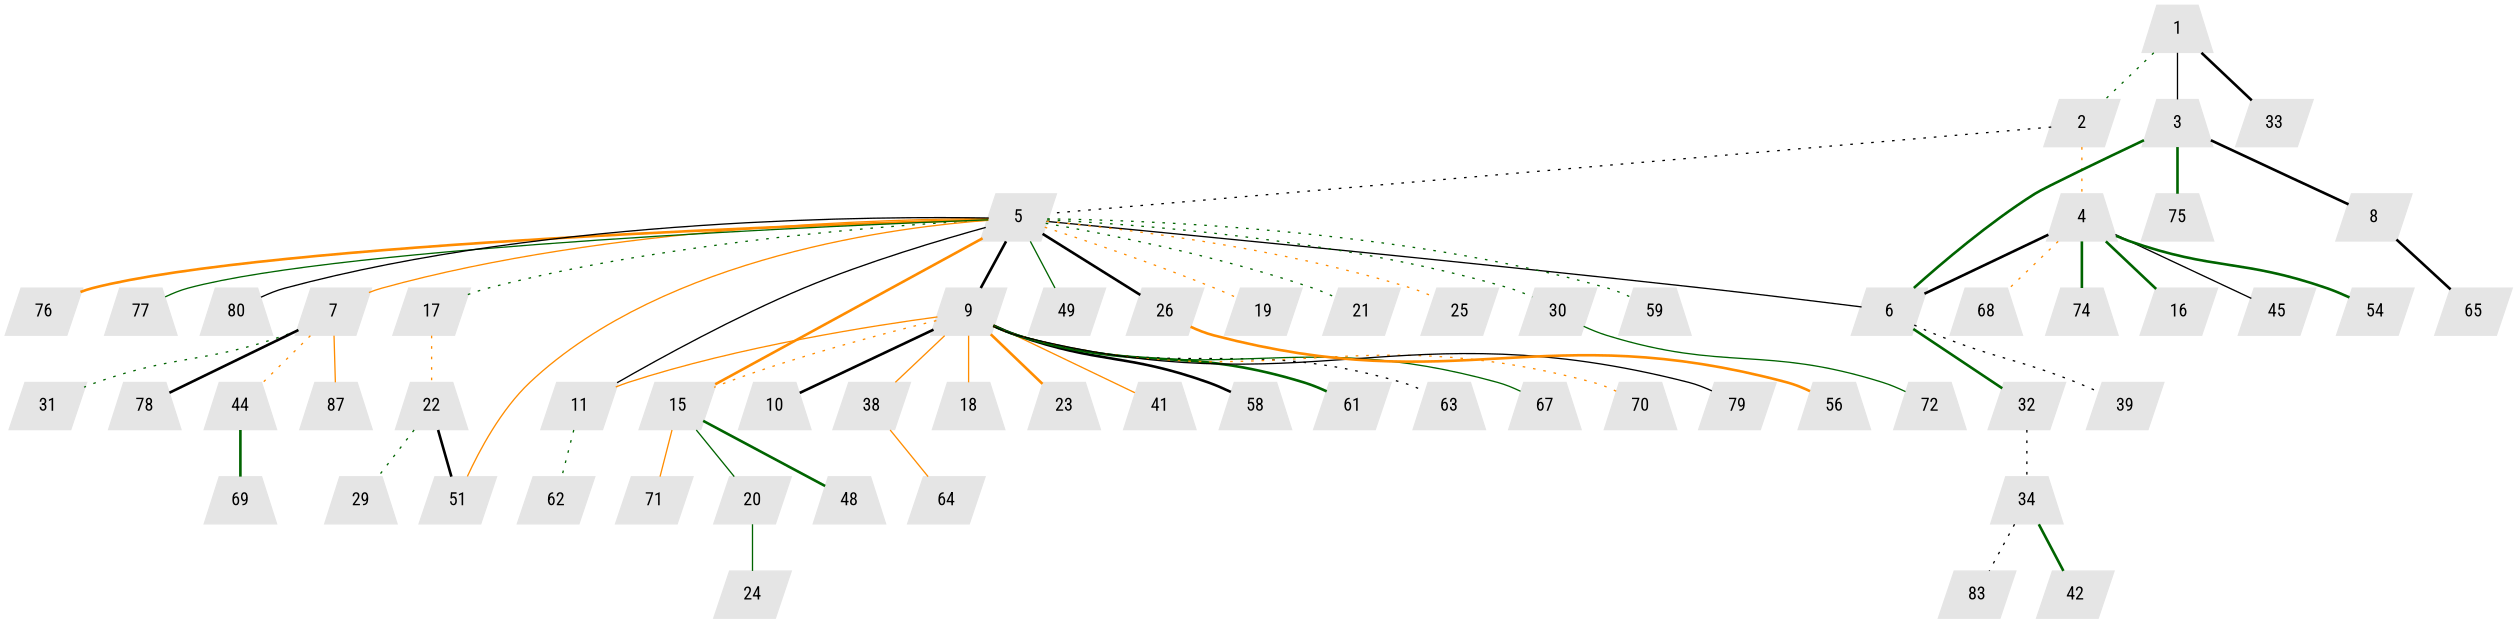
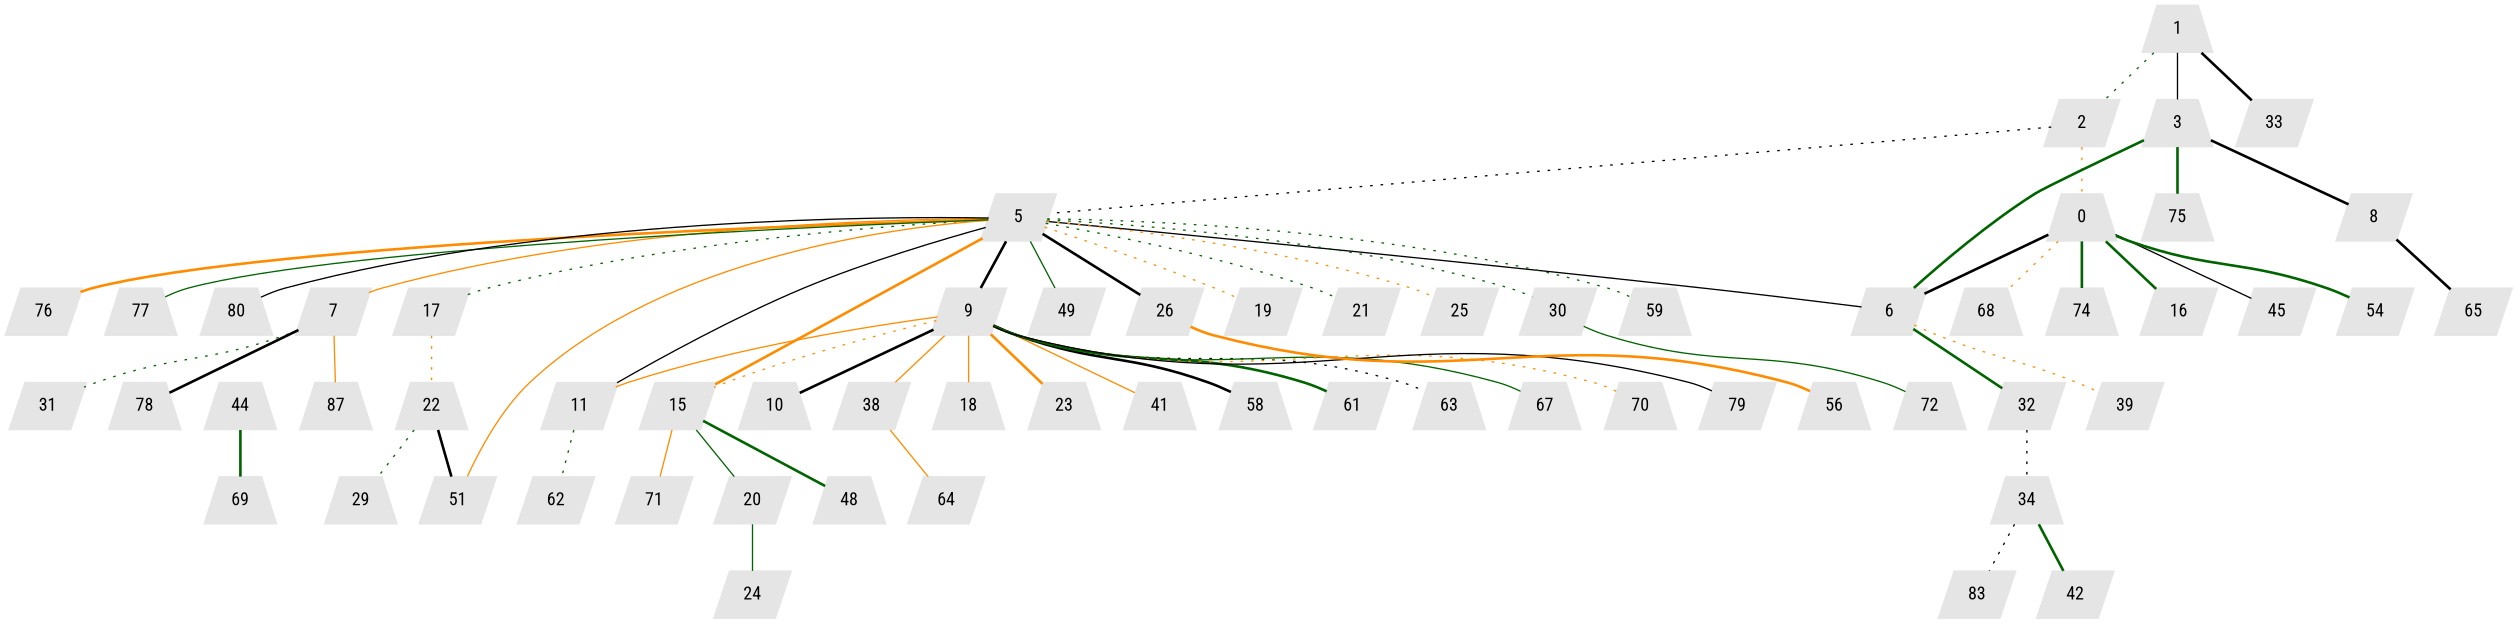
(2082, 217) -> (2082, 217)
(286, 359) -> none
(2007, 359) -> (2007, 359)
